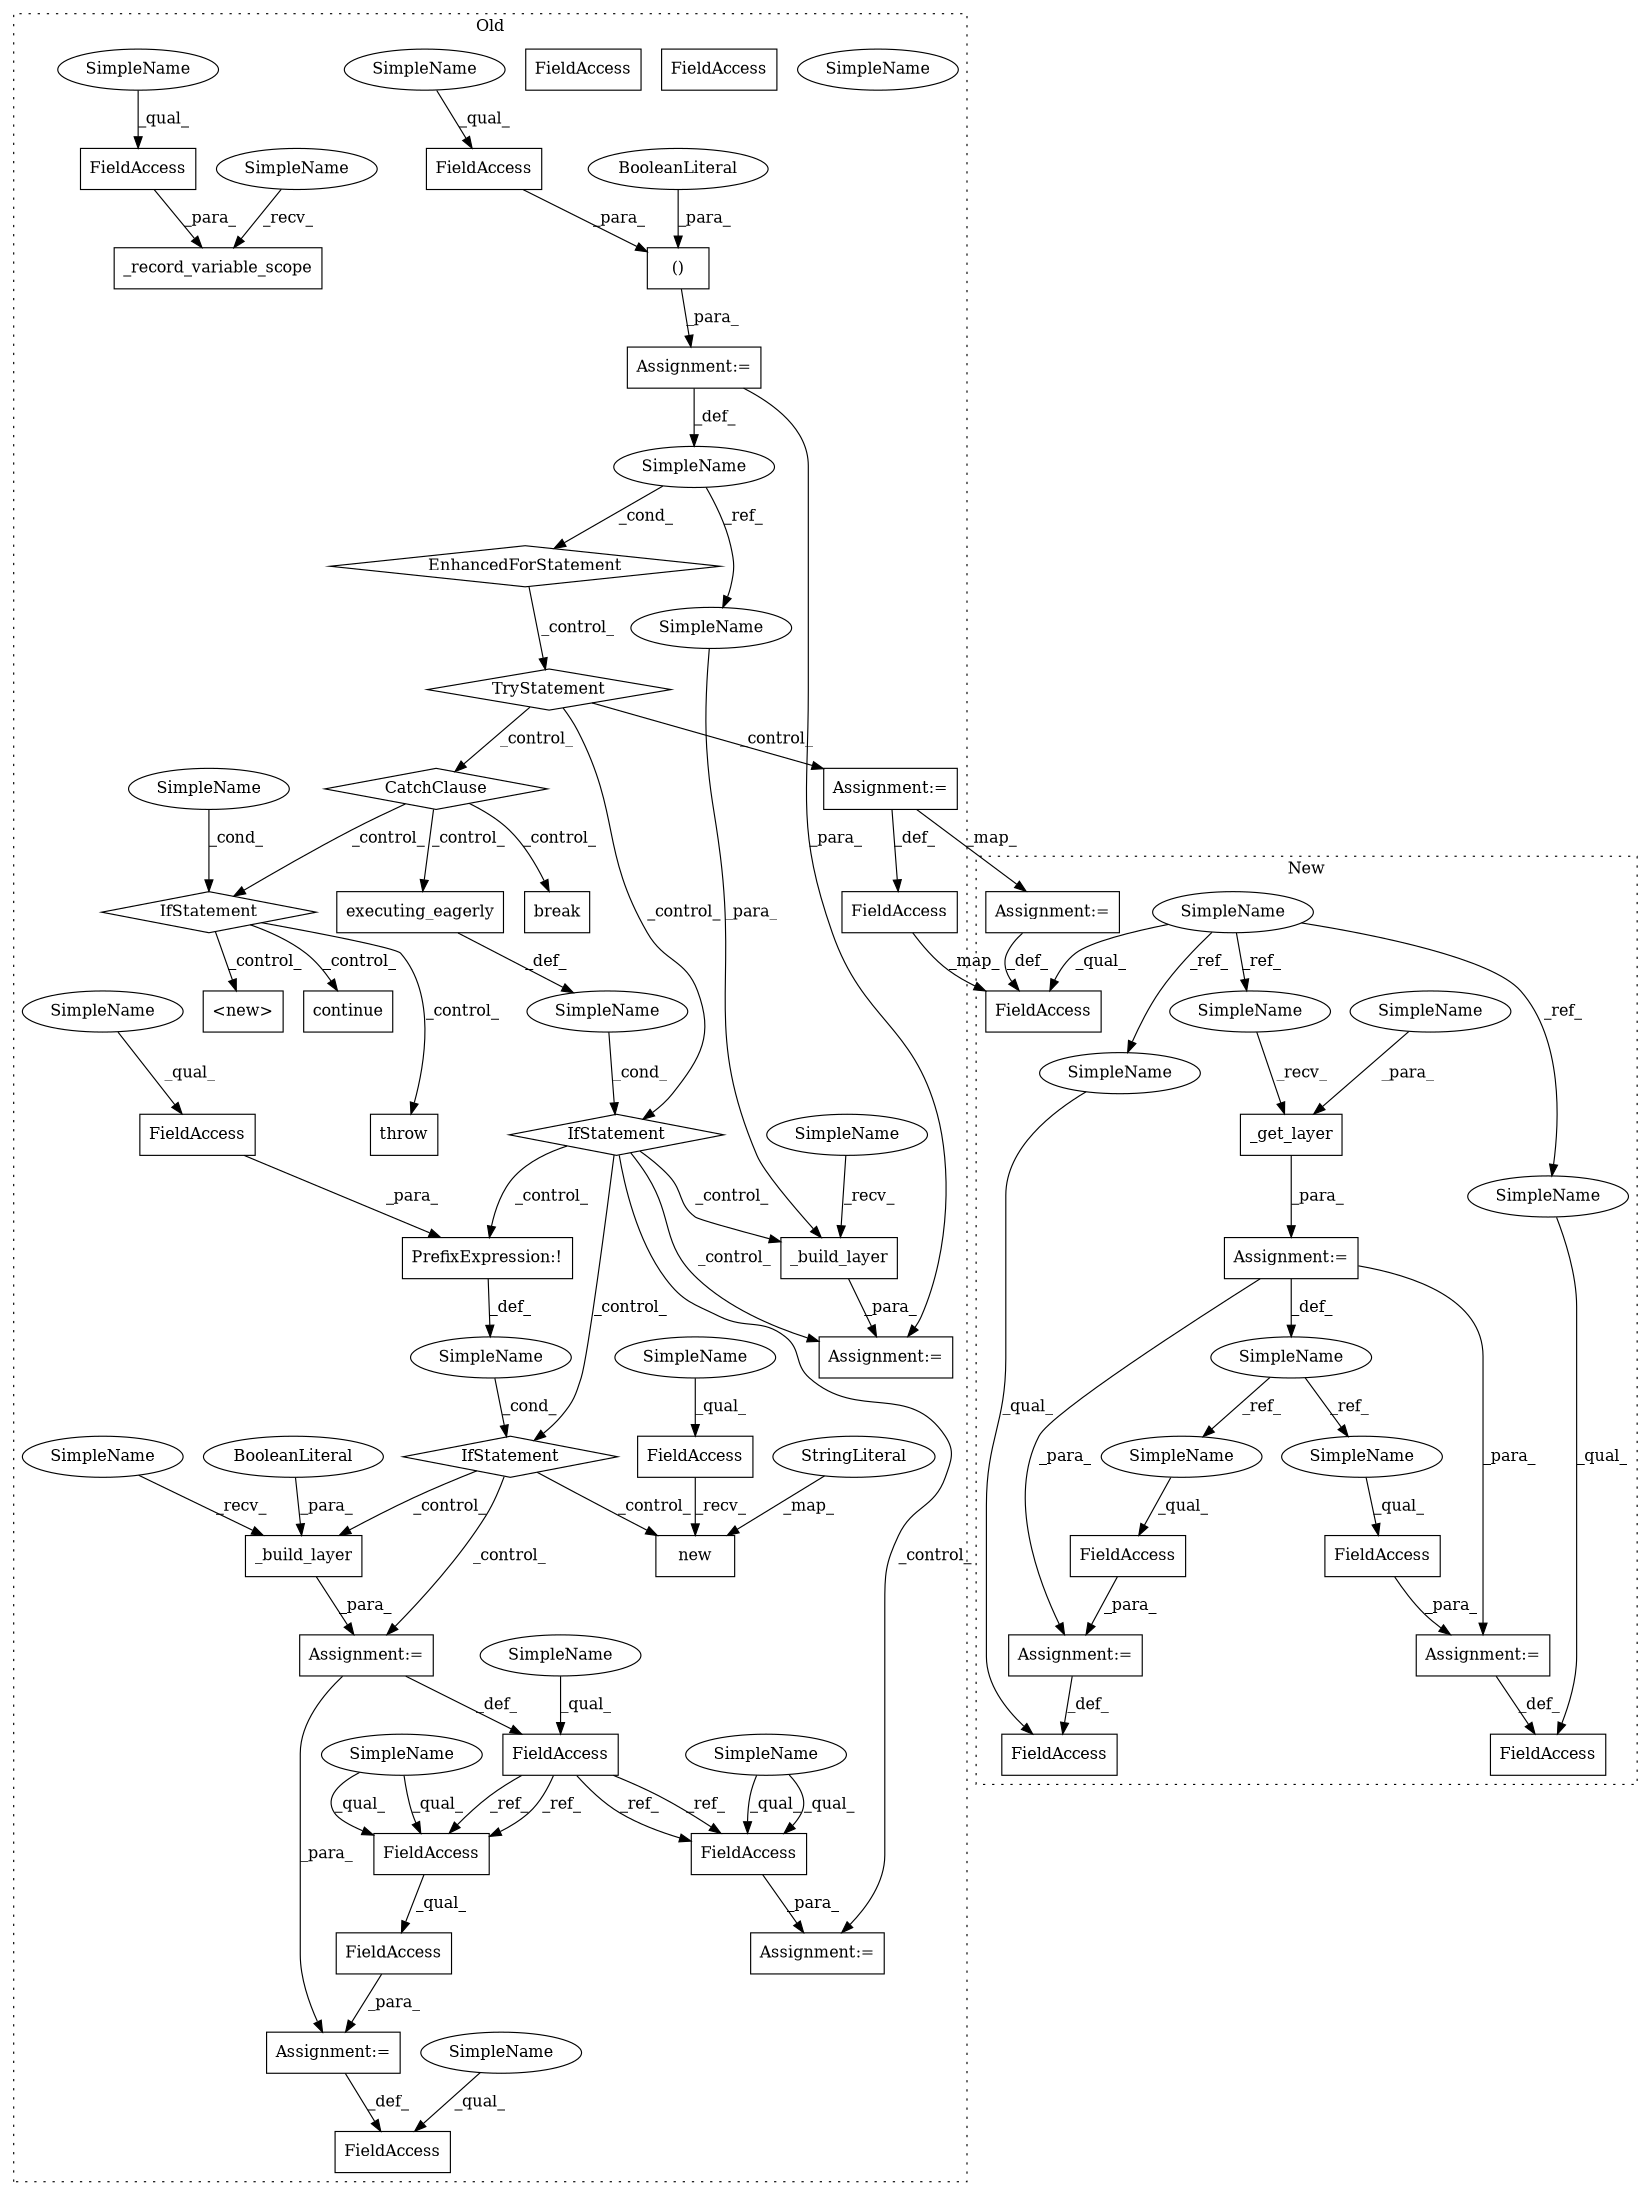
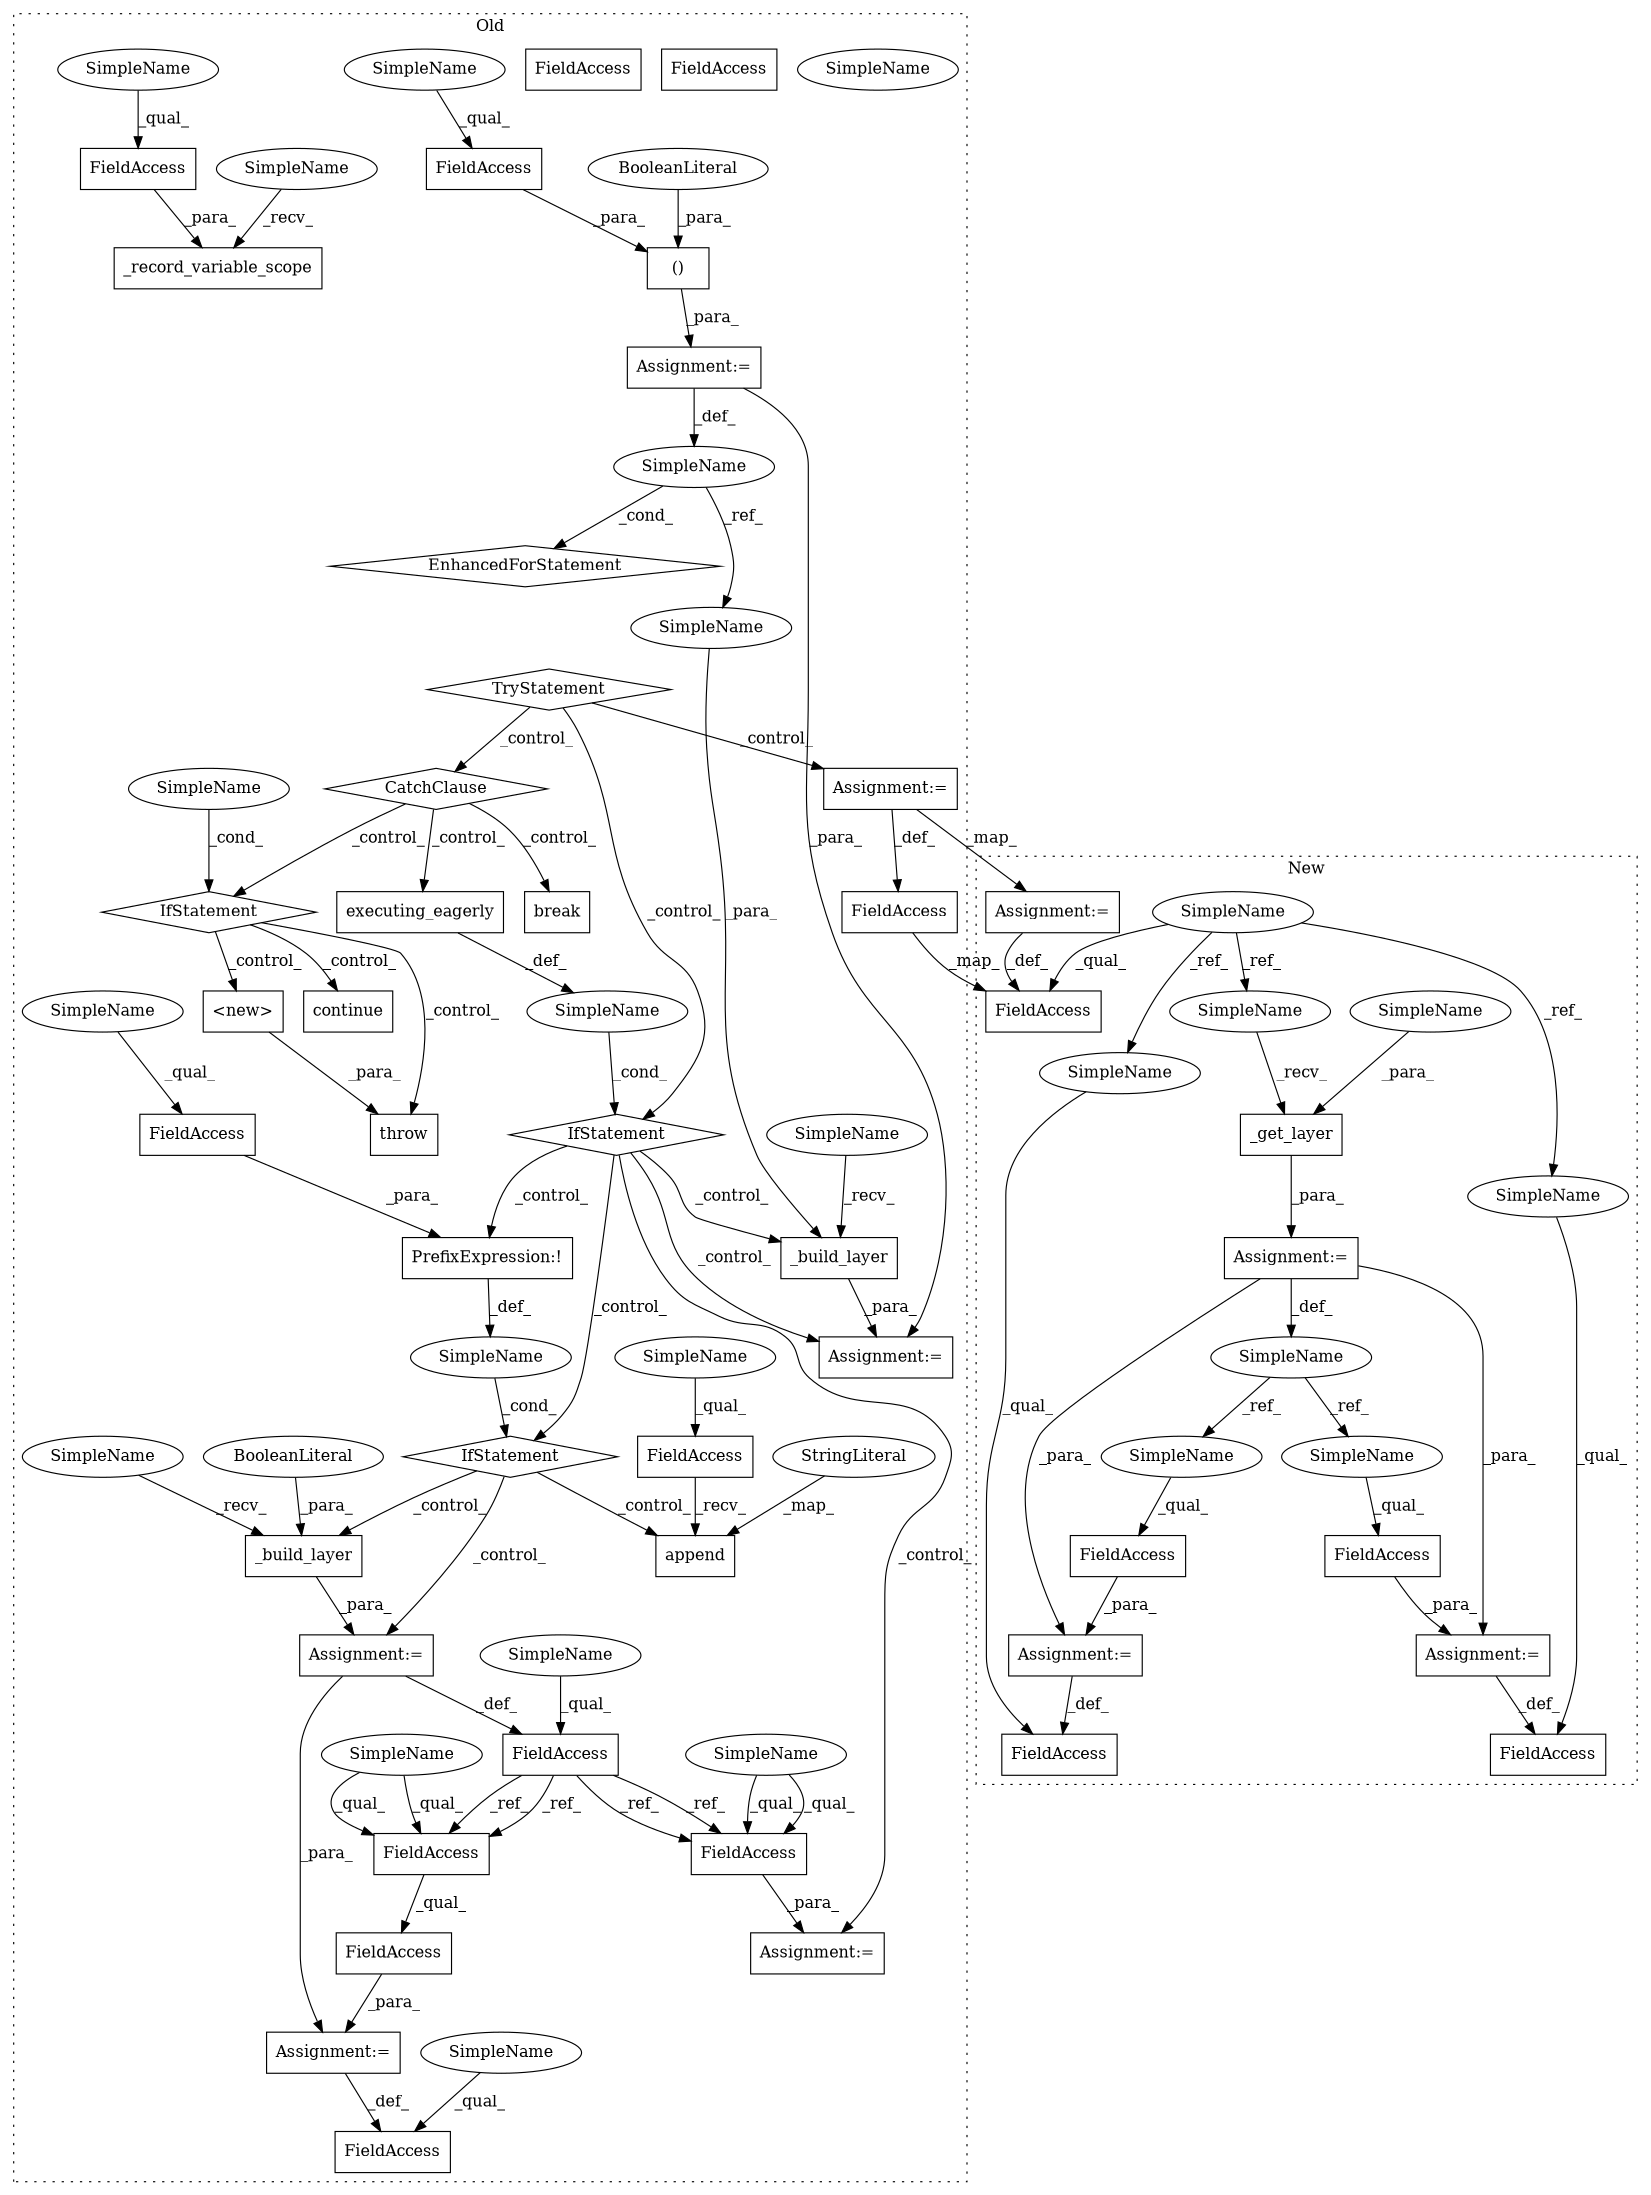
(536, 622) -> none
none -> (319, 1069)
(695, 1556) -> (695, 1556)
